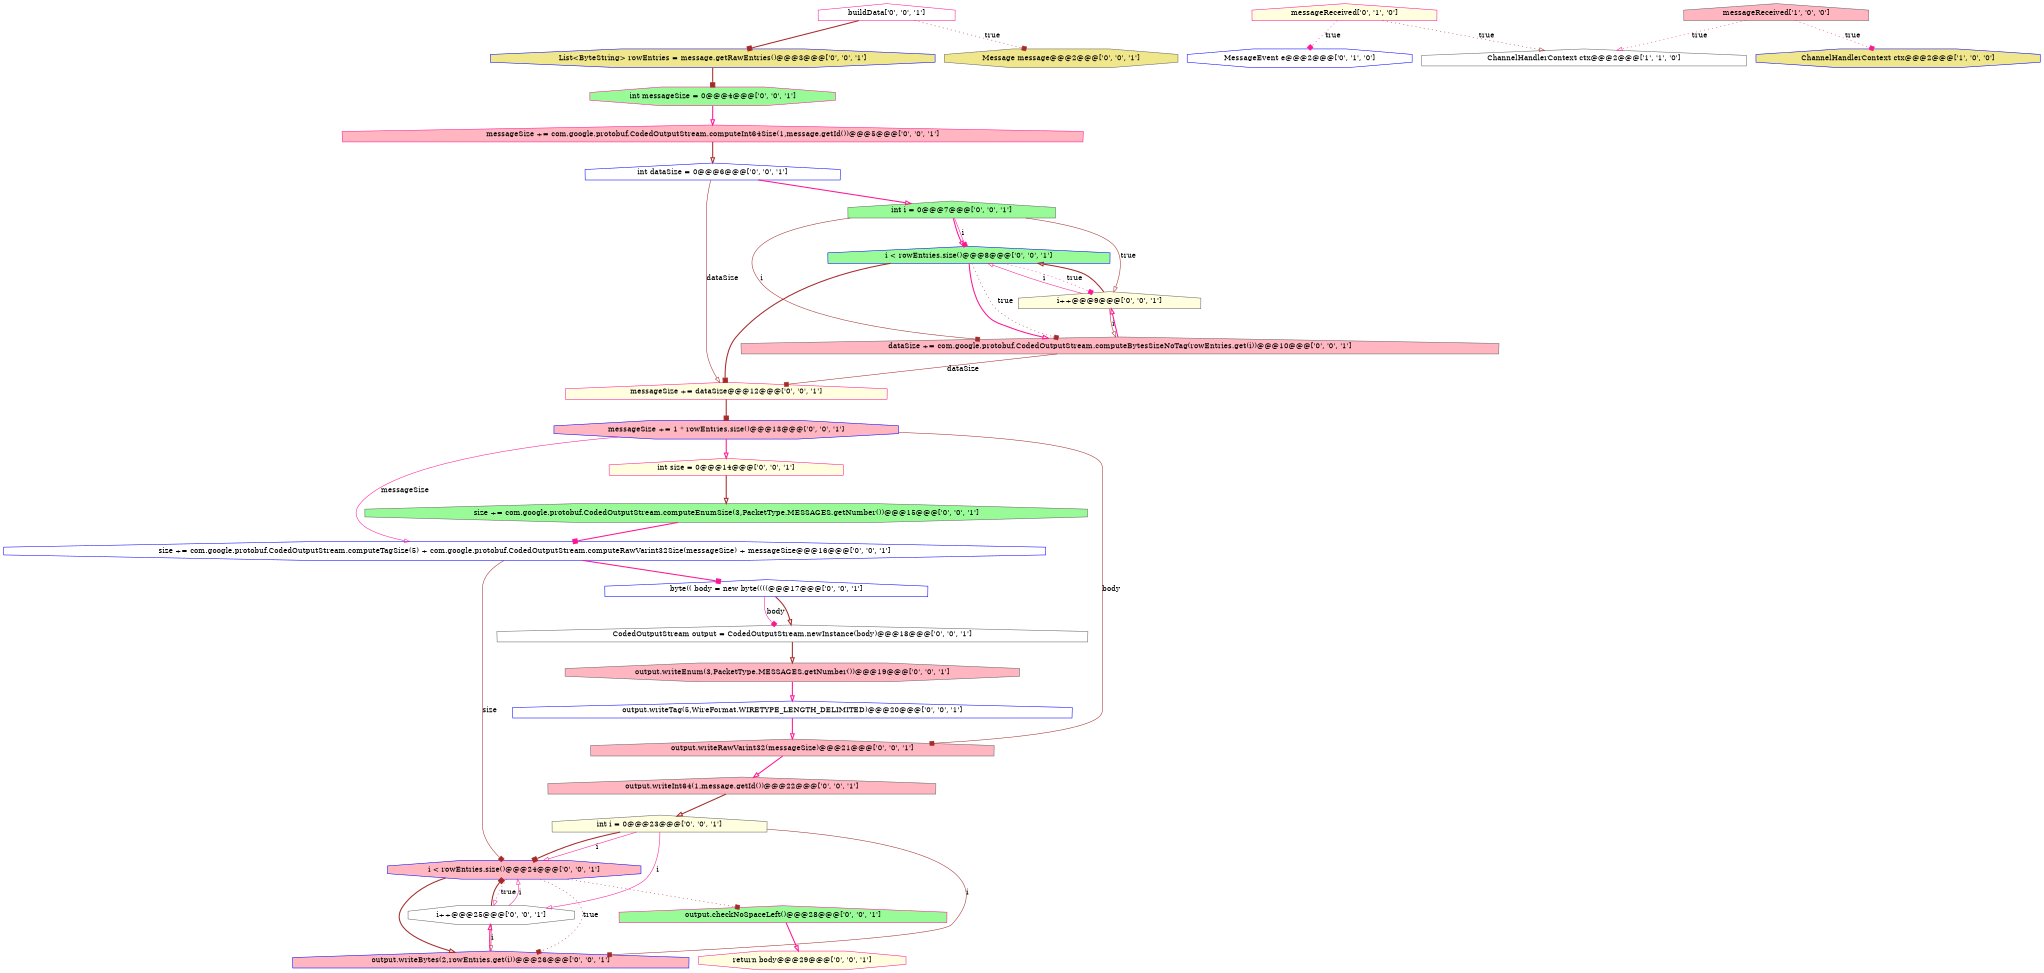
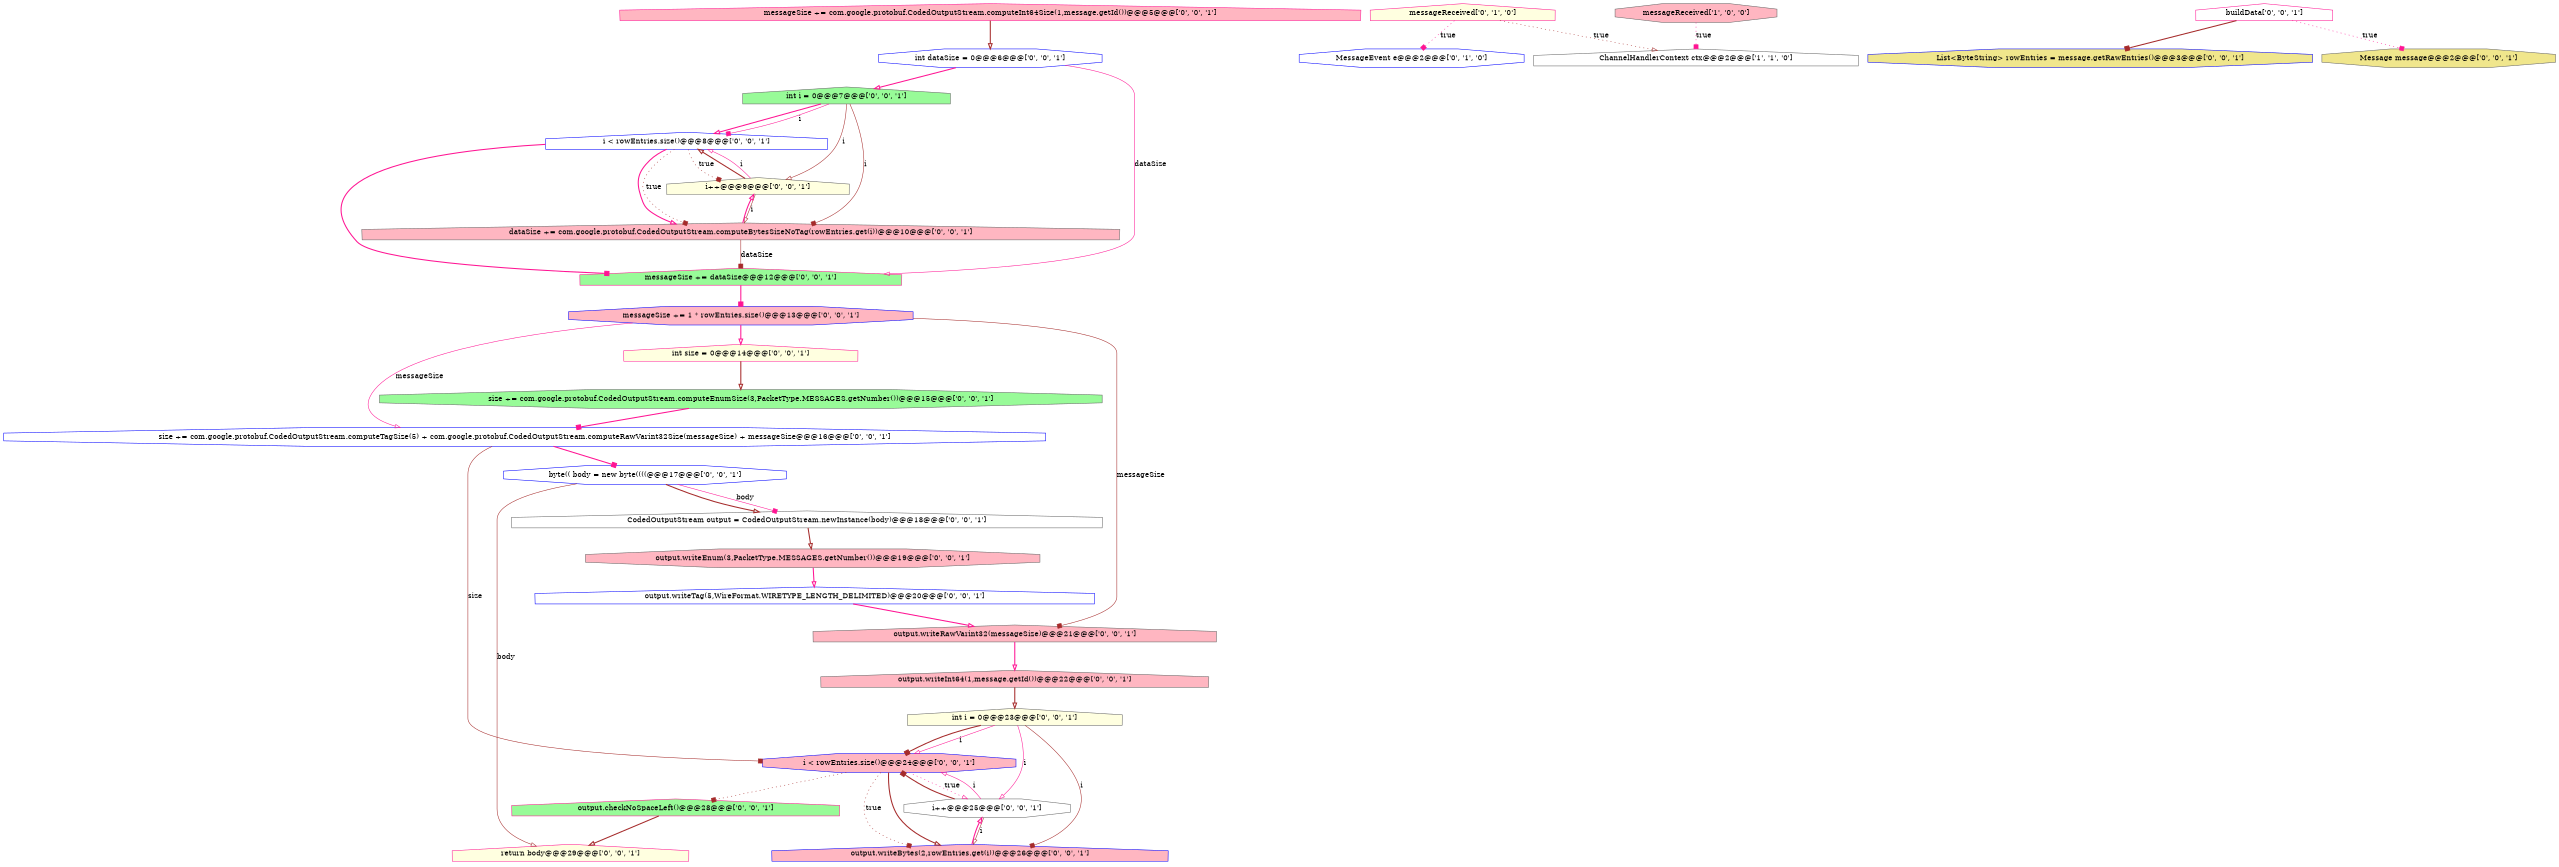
(1776, 13) -> (1696, 13)
(968, 34) -> (2345, 34)
(1684, 35) -> (1696, 33)
(1898, 58) -> none
(713, 96) -> none
(713, 172) -> (990, 58)
(969, 256) -> (687, 142)
(1129, 256) -> (844, 142)
(1046, 275) -> (698, 168)
(706, 280) -> (1122, 245)
(788, 297) -> (354, 237)
(726, 392) -> (741, 278)
(726, 407) -> (741, 293)
(766, 589) -> (645, 475)
(1111, 589) -> (1141, 475)
none -> (497, 645)
(791, 934) -> (626, 830)
(802, 960) -> (571, 854)
